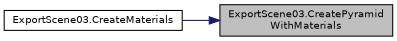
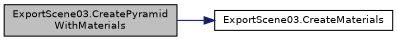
(196, 20) -> (191, 20)
